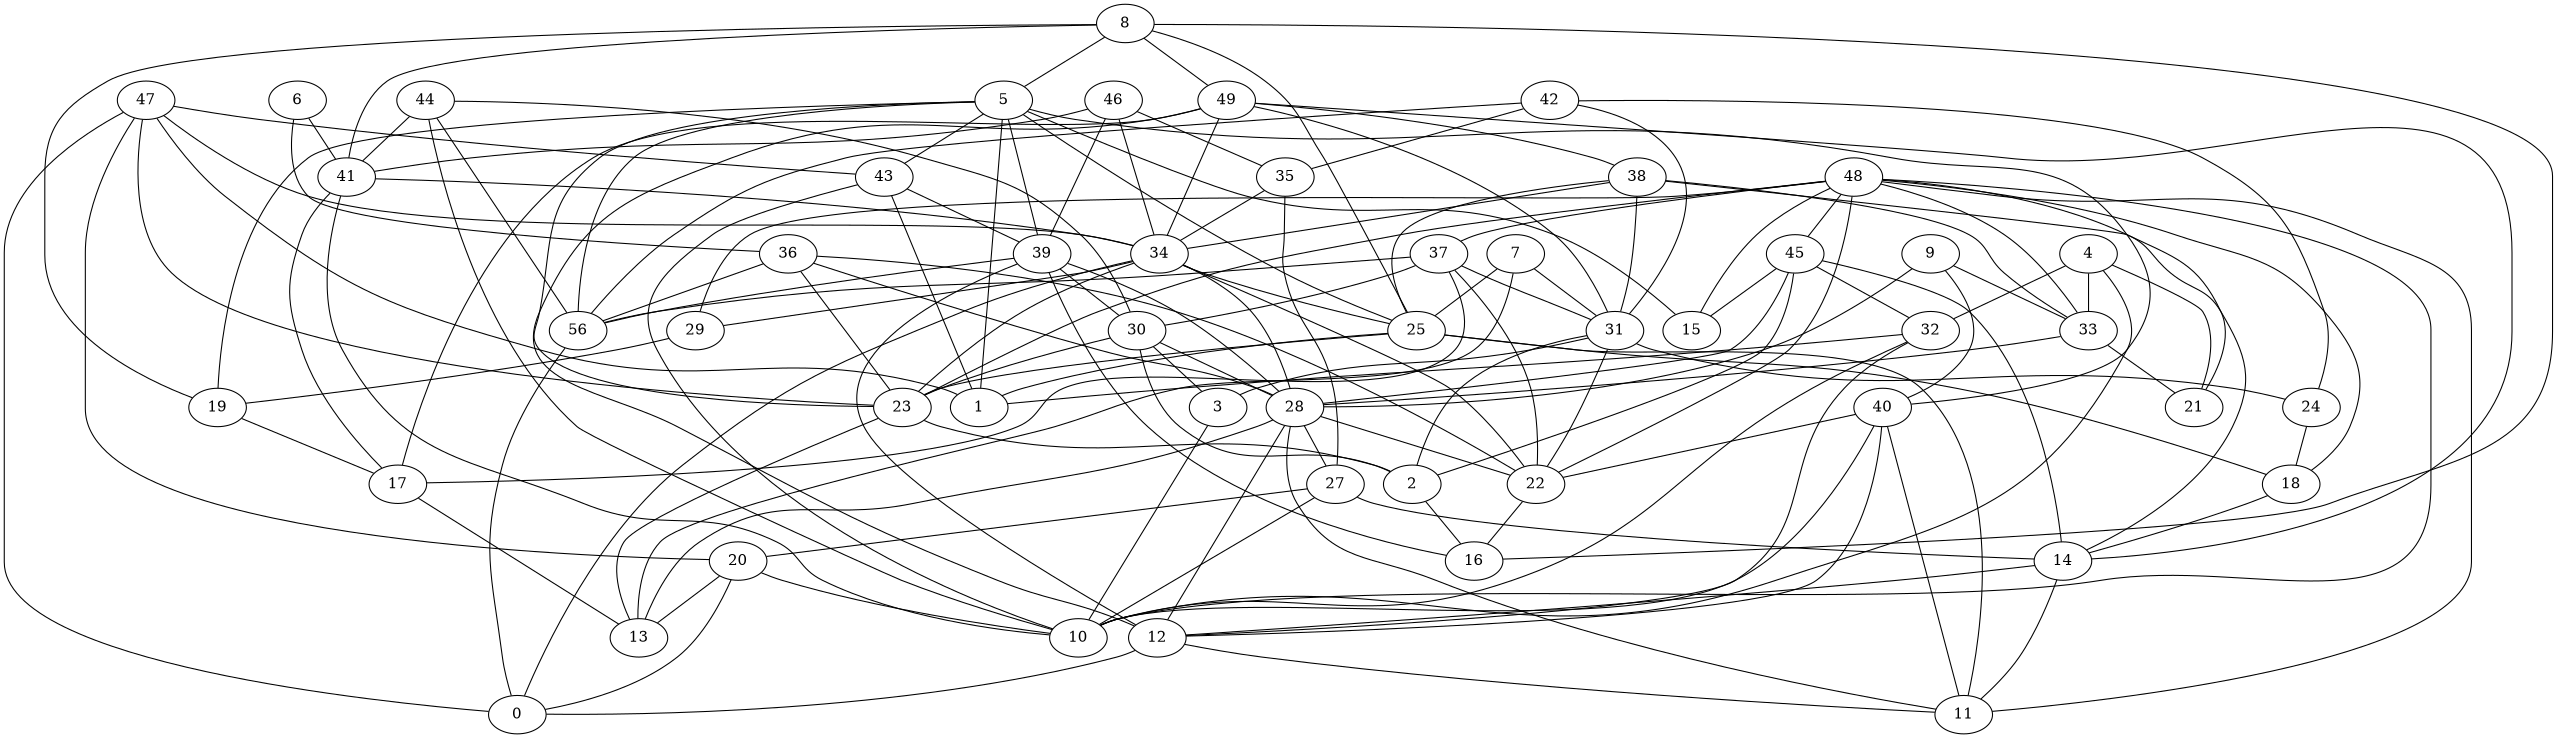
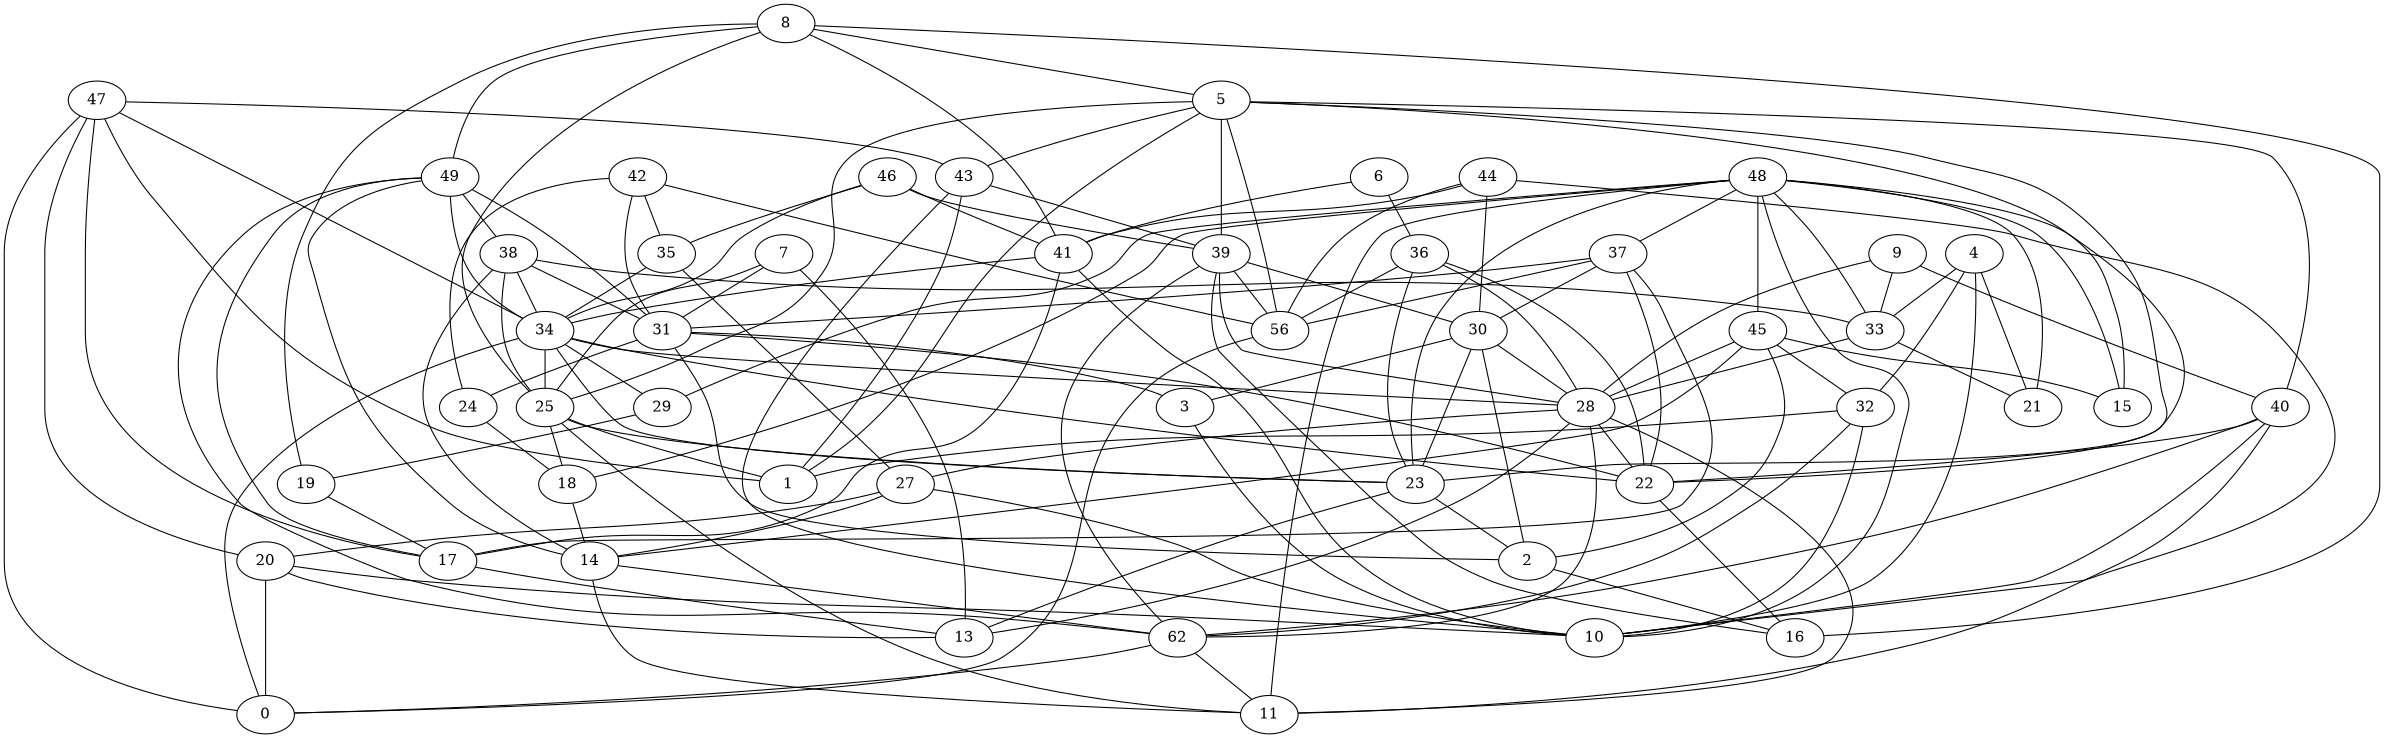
(513, 123) -> none
(412, 358) -> (127, 432)
(1157, 638) -> (1178, 638)
